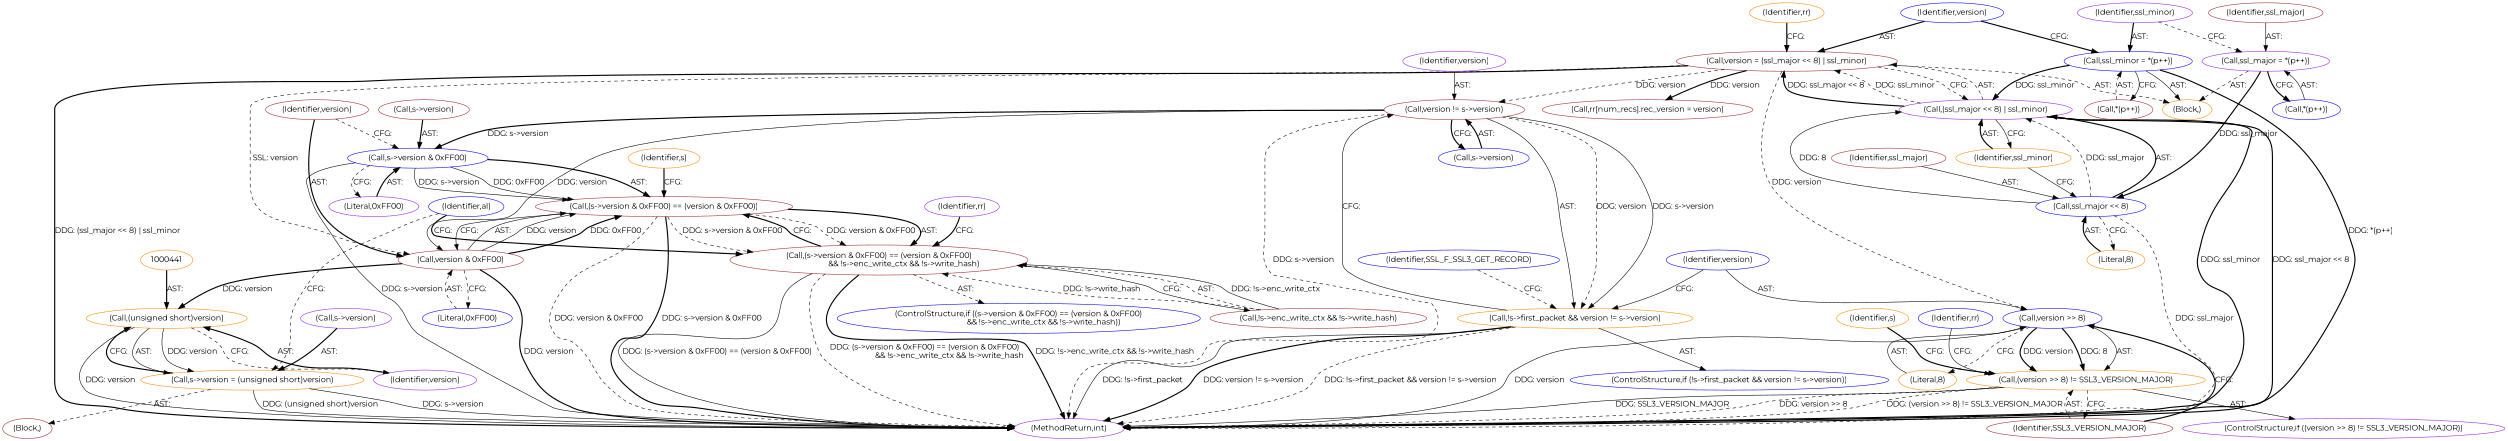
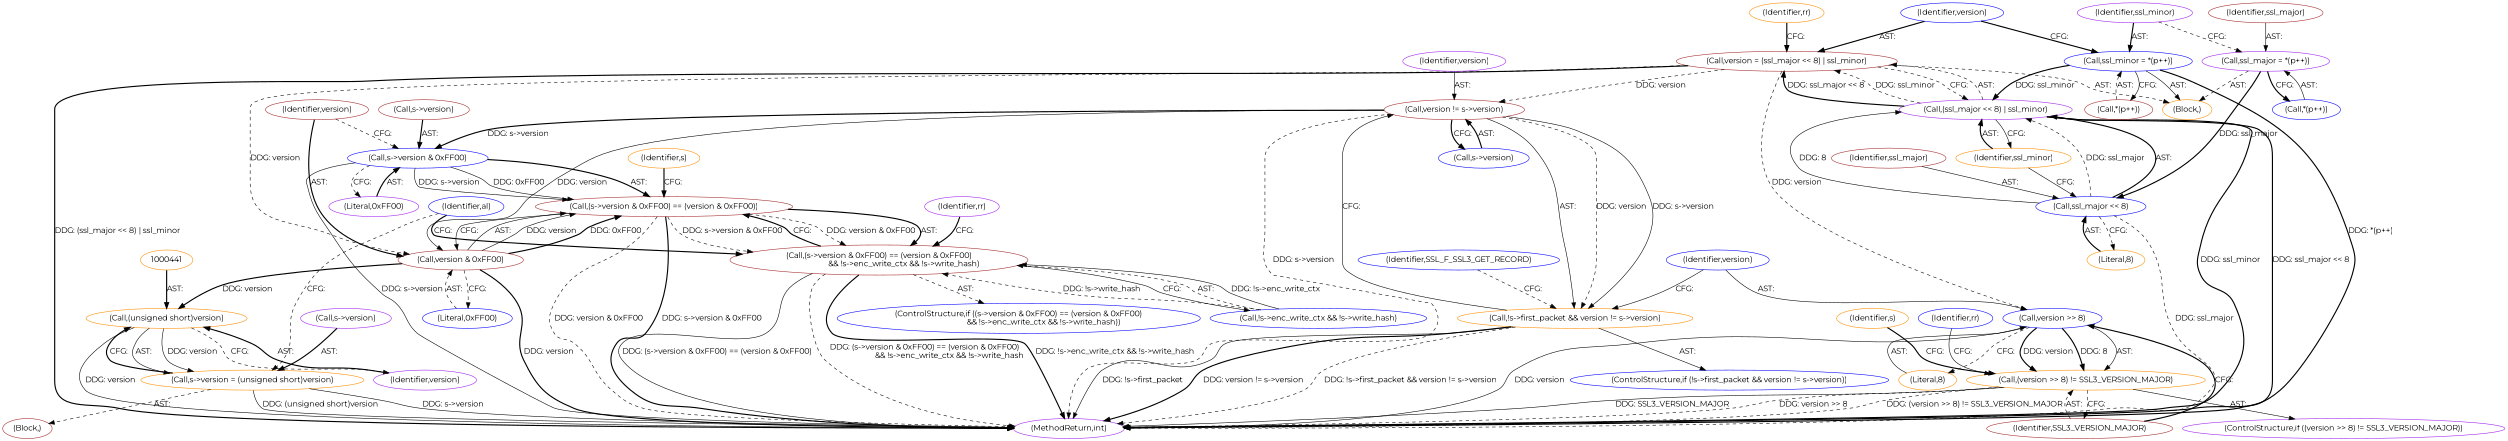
(1648, 110) -> none
(276, 158) -> (276, 158)
(1318, 318) -> (1318, 318)
